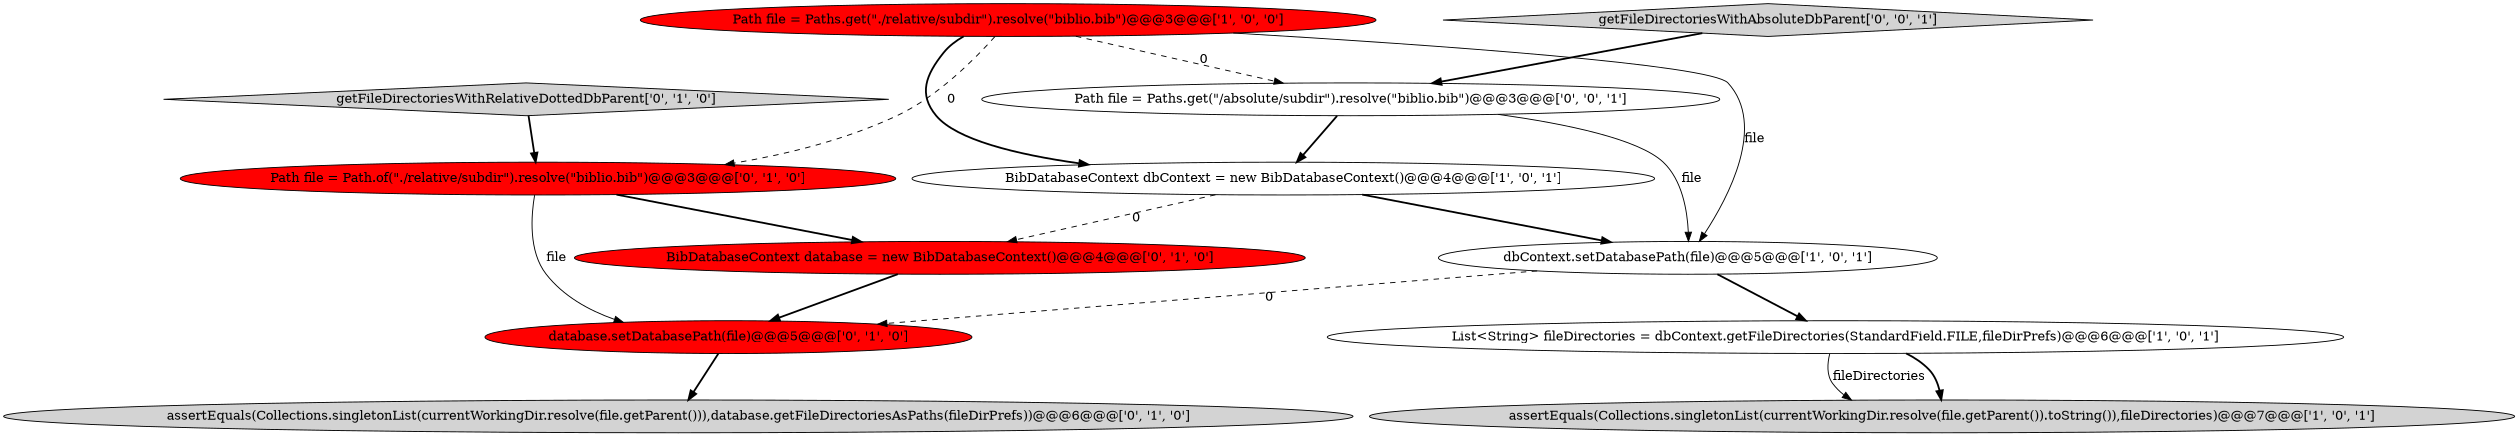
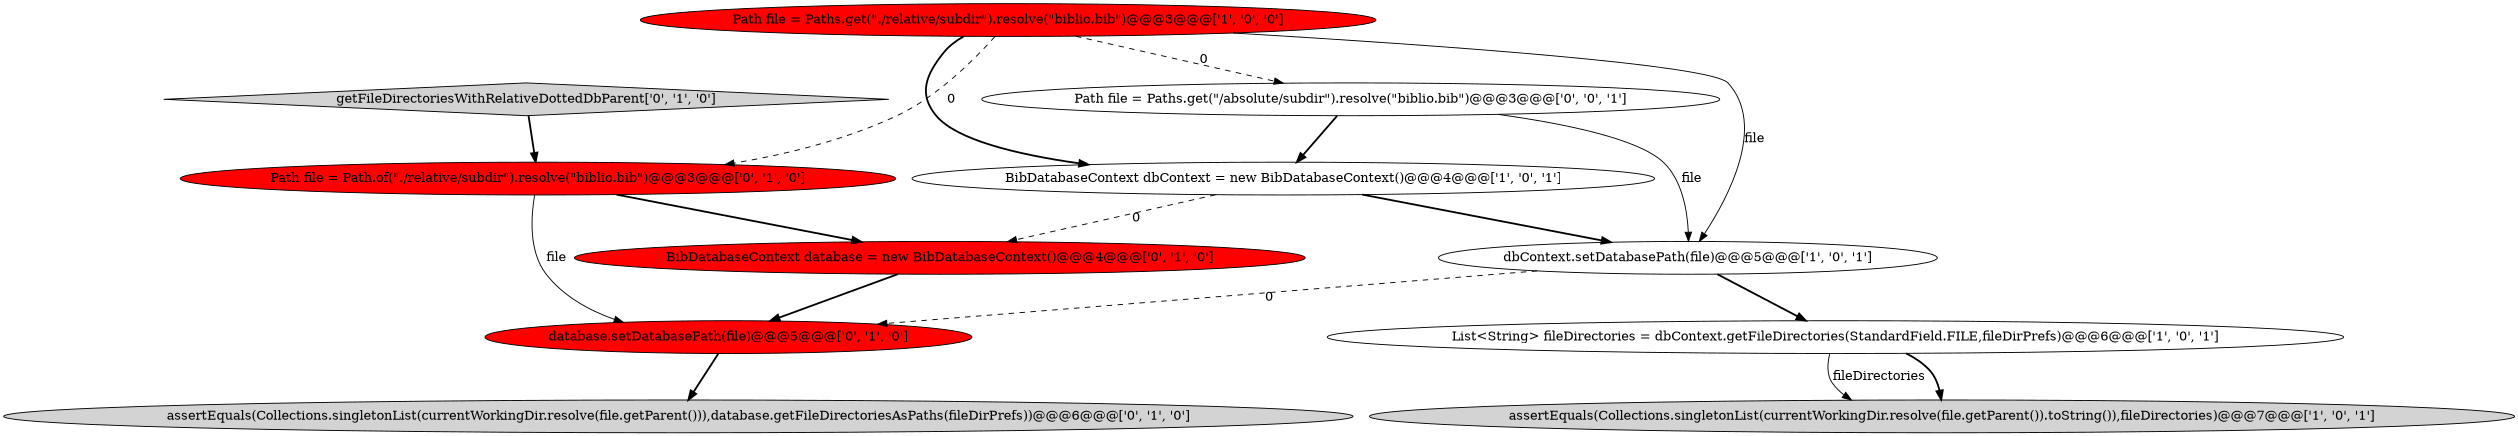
(1768, 20) -> none
